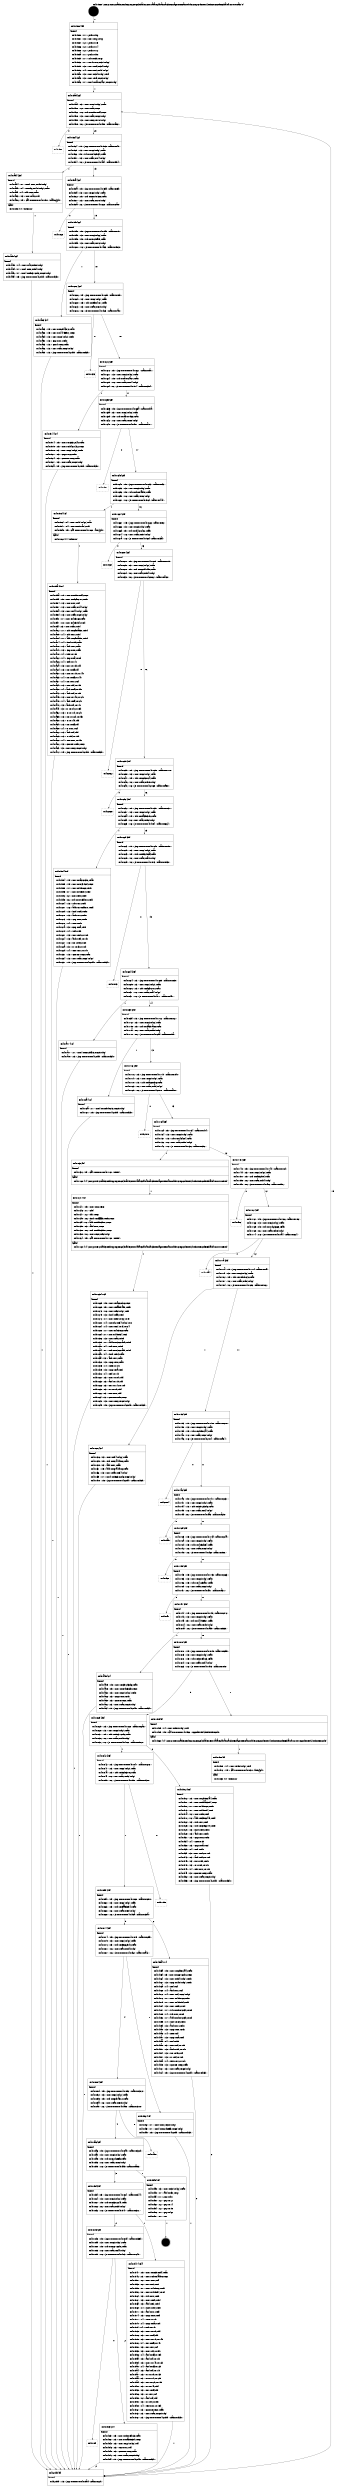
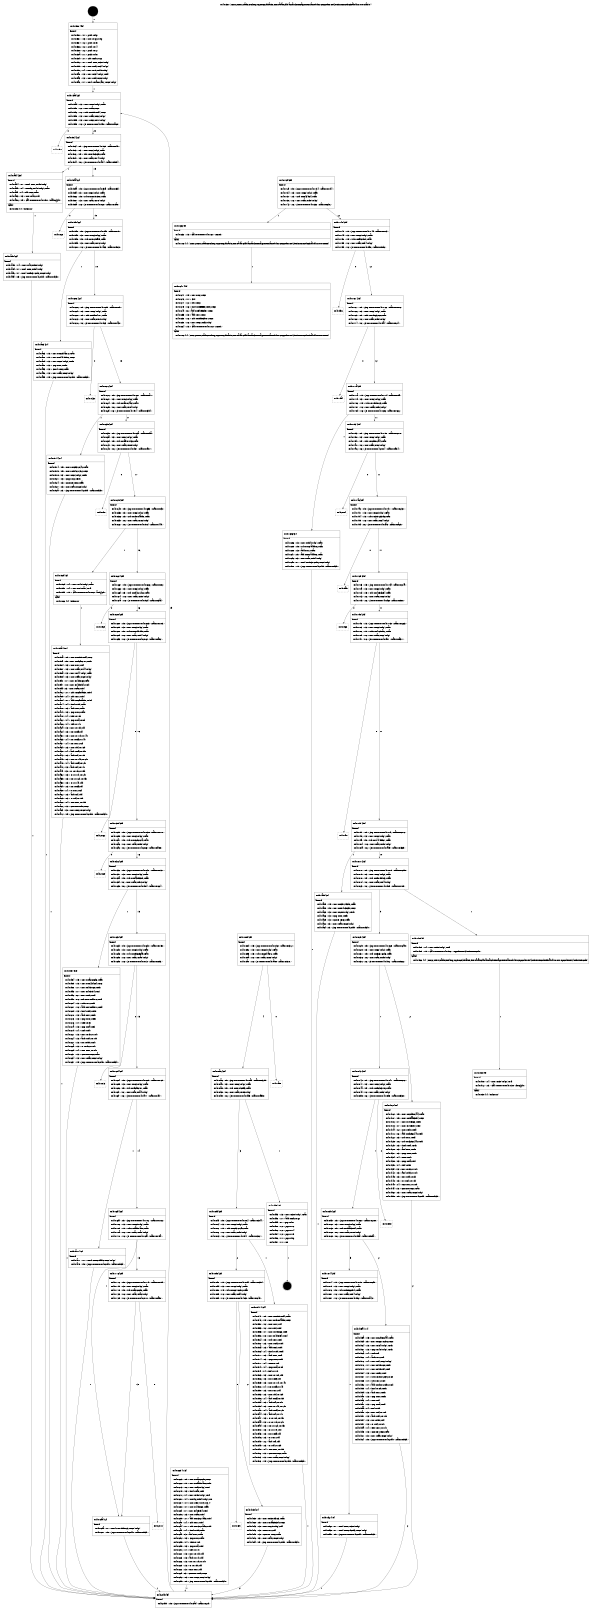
(166, 1106) -> (129, 1408)
(138, 1270) -> none
(121, 2017) -> none
